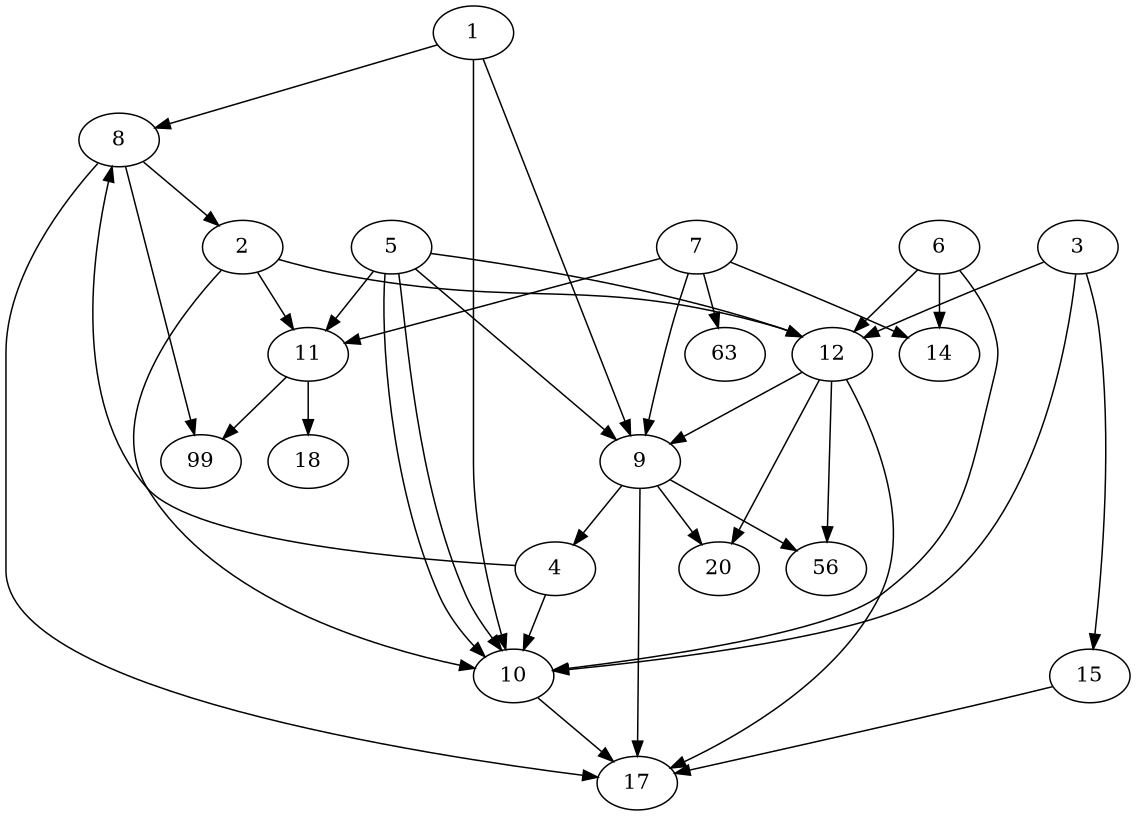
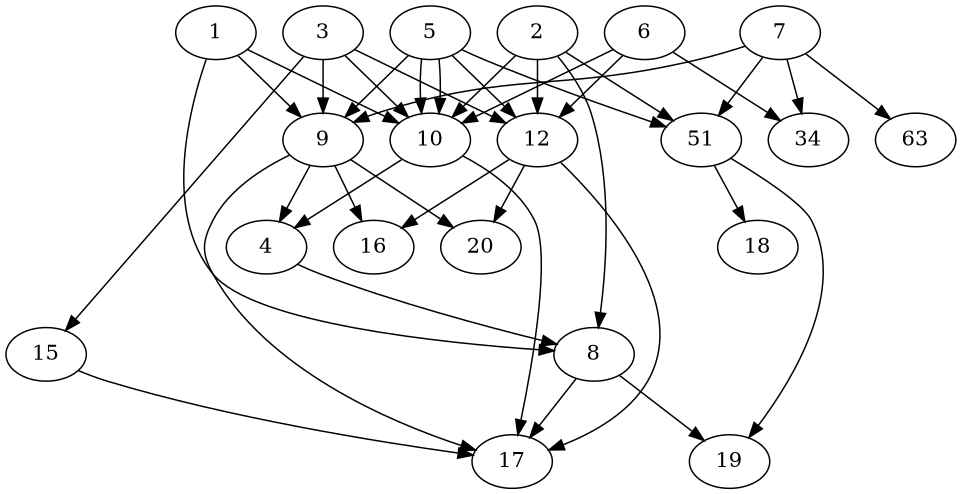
(175, 189) -> (604, 179)
(308, 354) -> (701, 140)
(939, 354) -> (808, 140)
(743, 404) -> (323, 76)
(201, 462) -> (730, 462)
(826, 569) -> (374, 247)
(537, 615) -> (357, 188)
